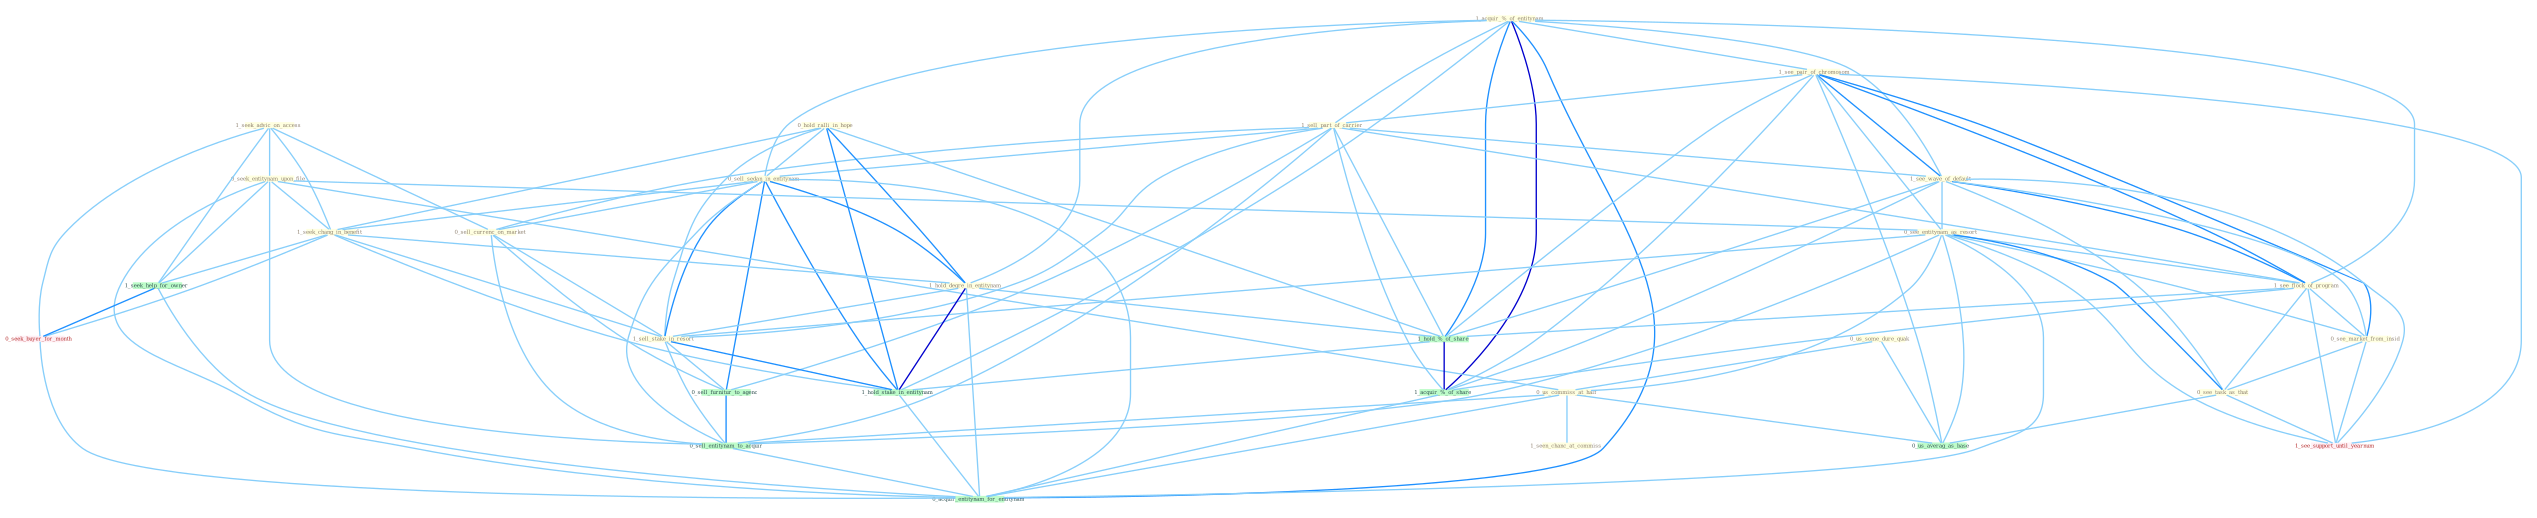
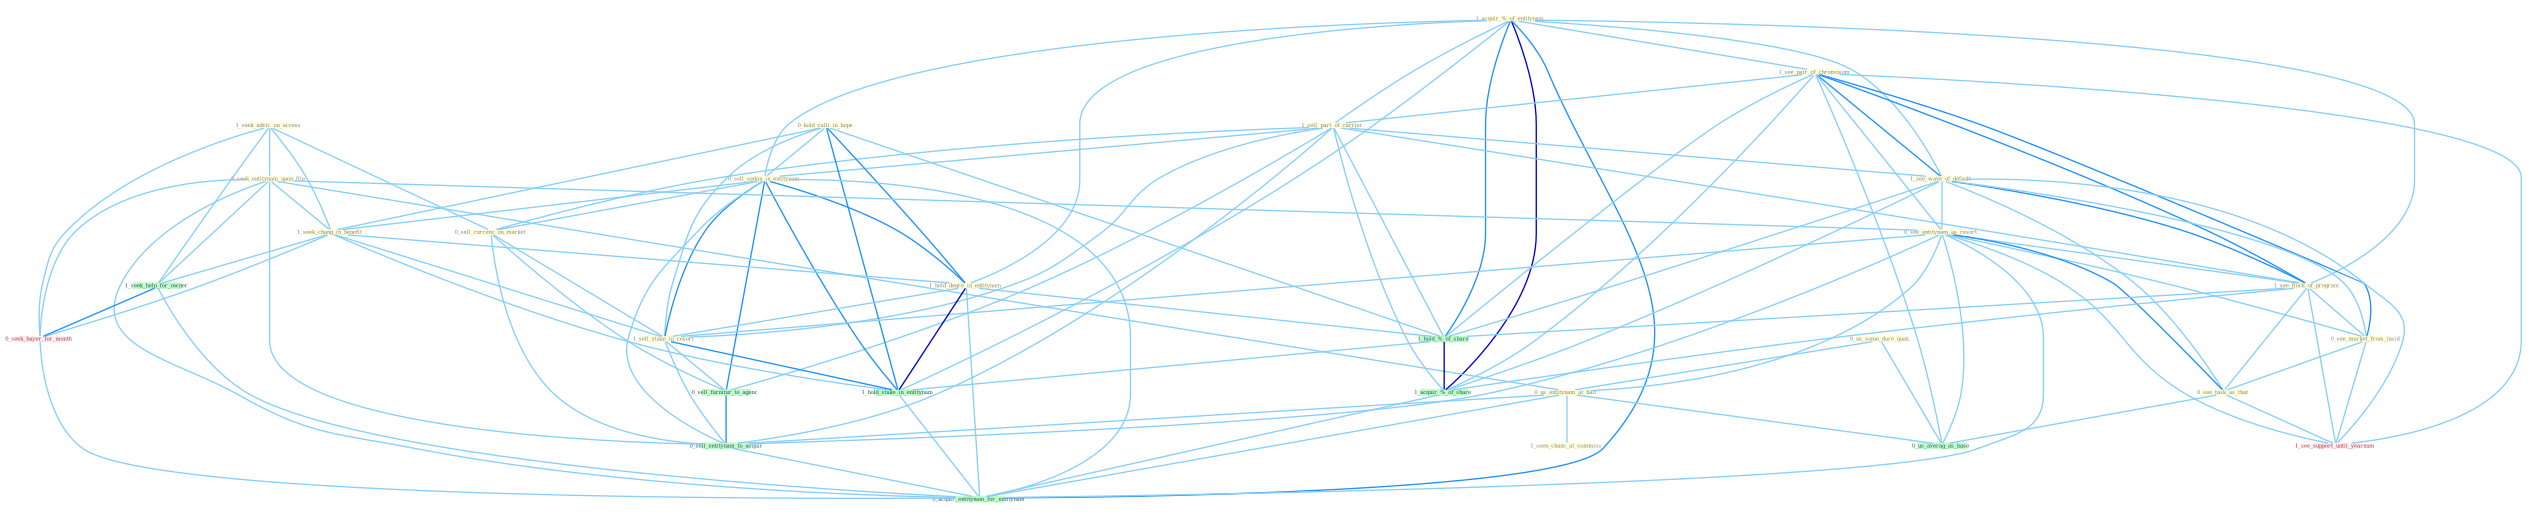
none -> (103, 211)
(1567, 392) -> (1567, 392)
